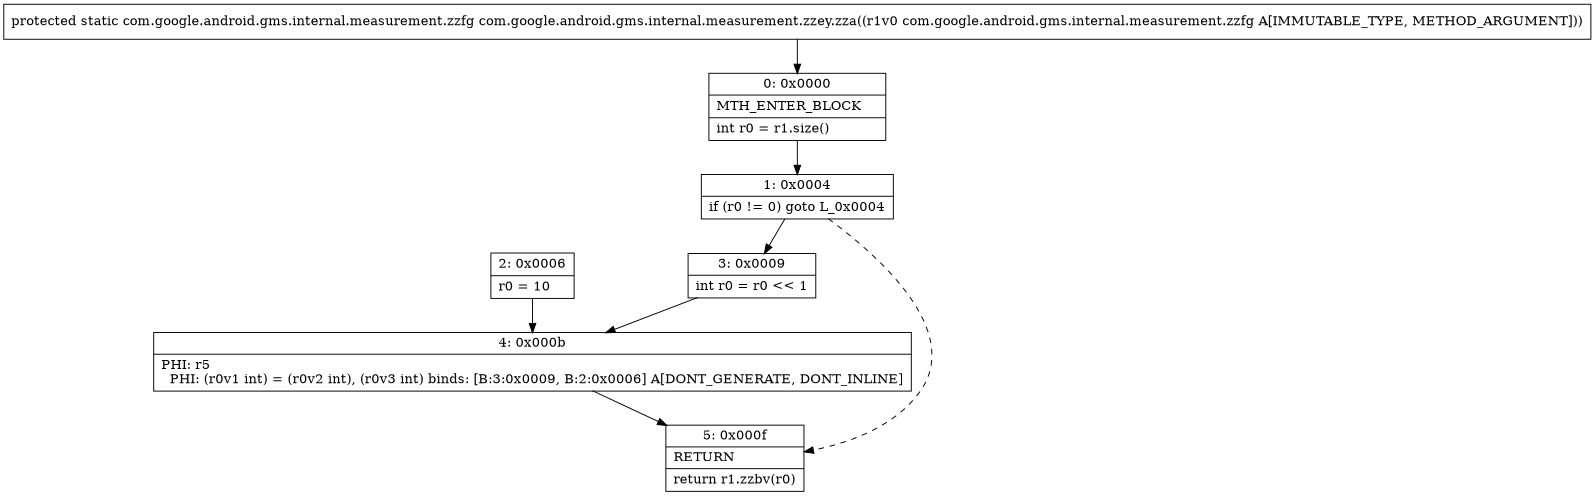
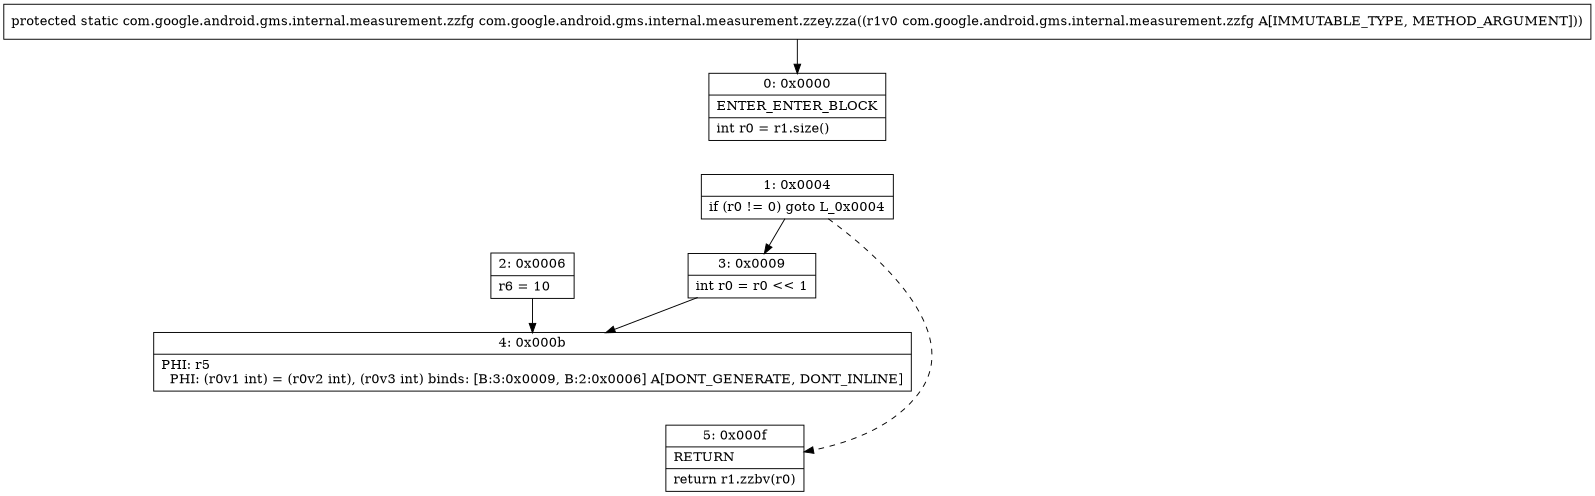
(789, 106) -> (797, 106)
(797, 153) -> none
(524, 287) -> (524, 287)
(625, 406) -> none
